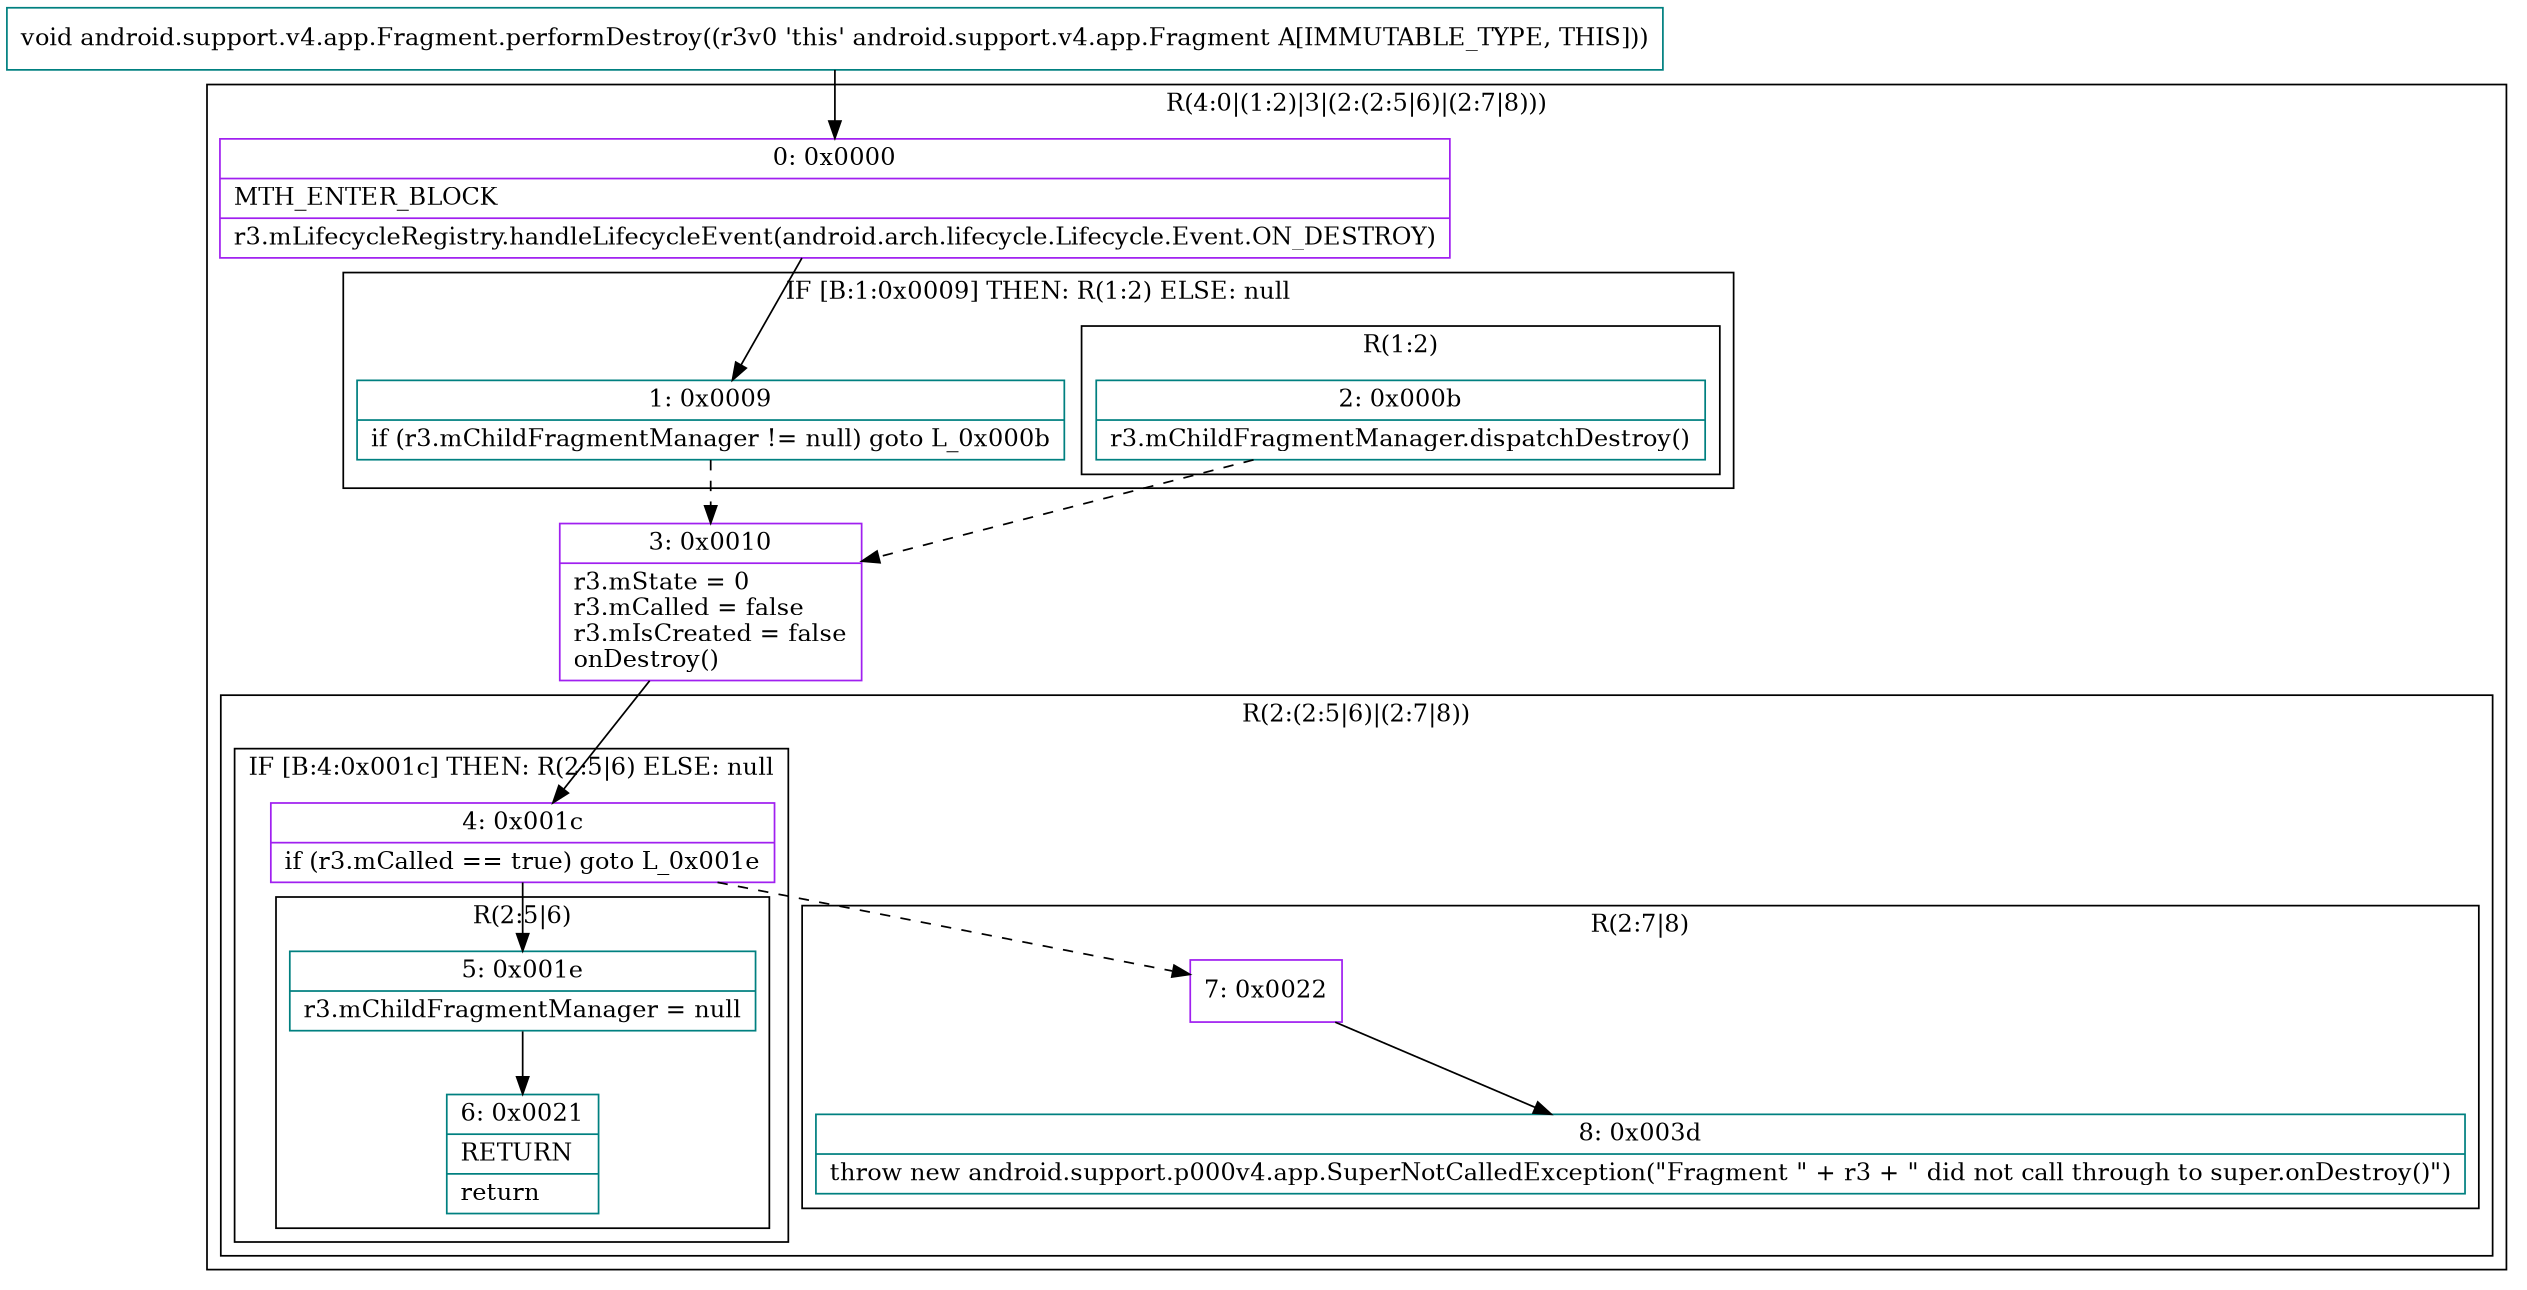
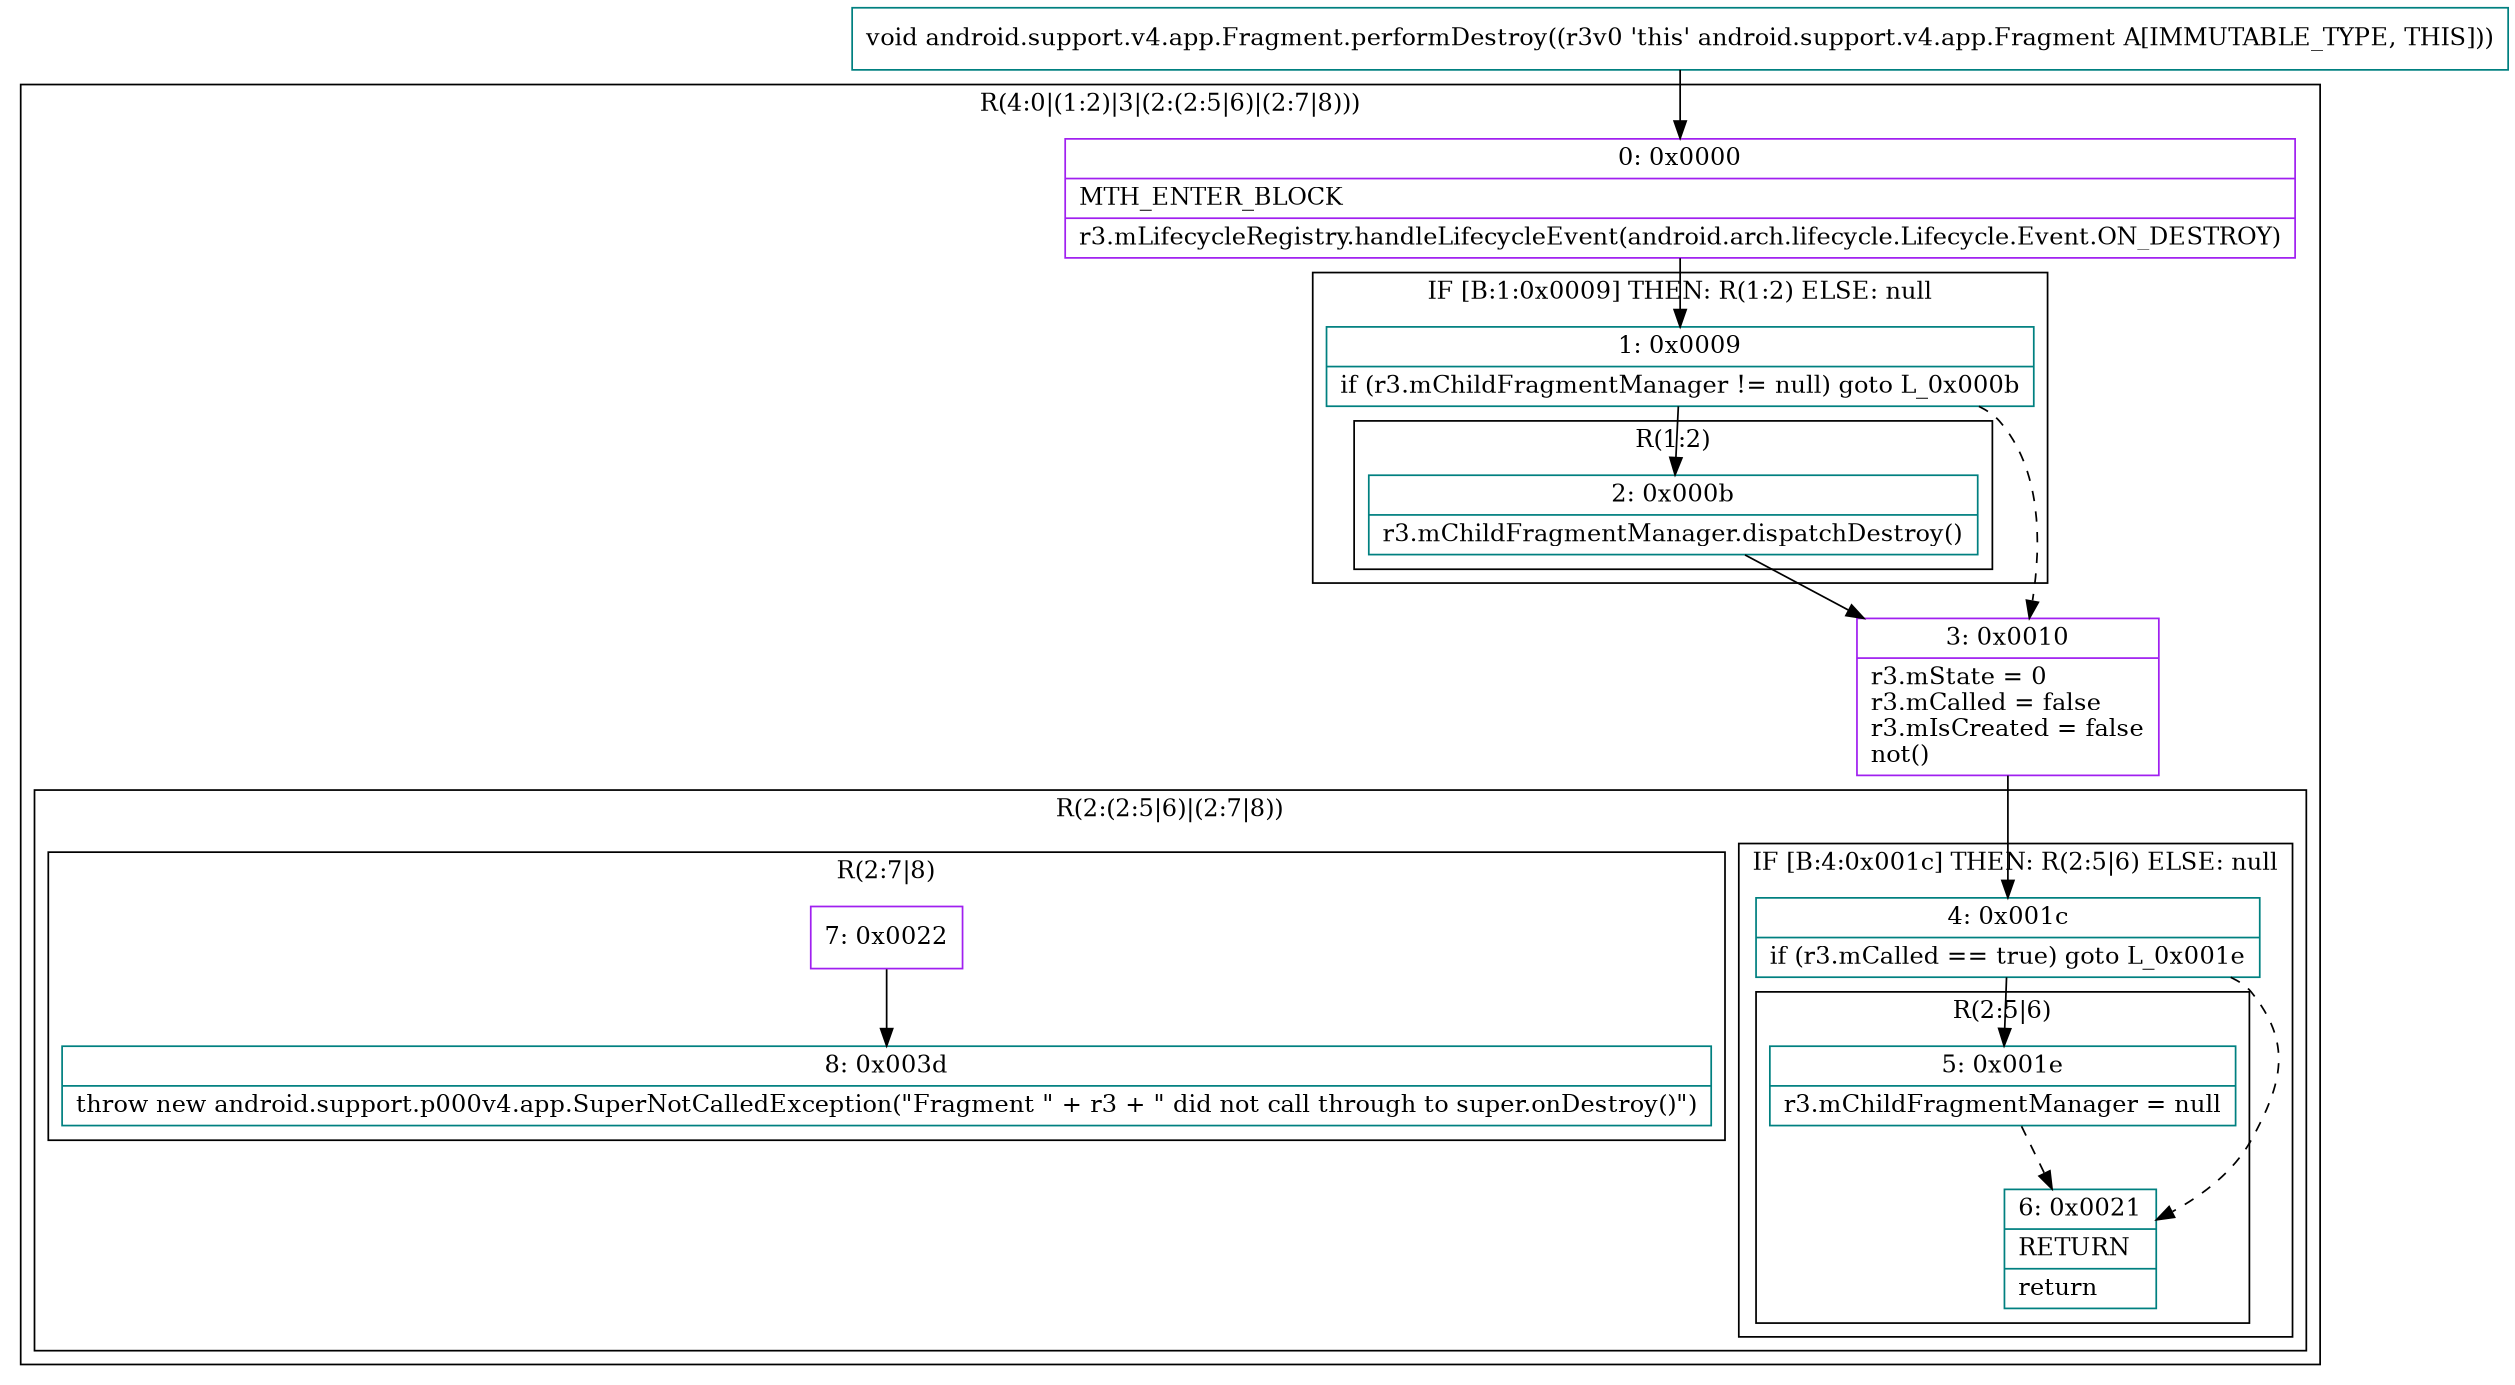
none -> (1677, 432)
(1066, 508) -> (1817, 594)
(647, 660) -> (1900, 755)
(523, 843) -> (2008, 938)
(945, 927) -> (2268, 1105)
(523, 1054) -> (2033, 1150)
